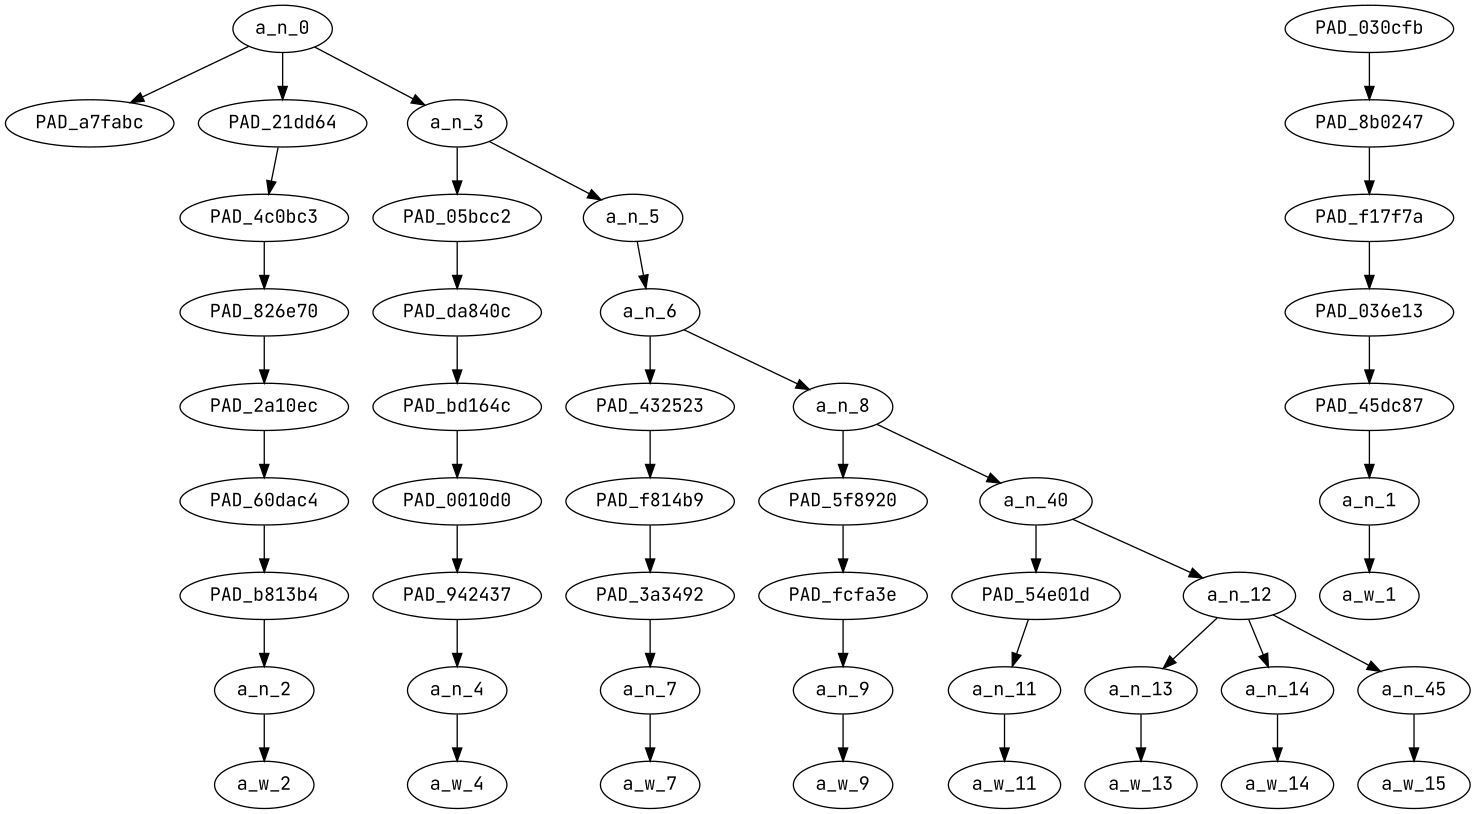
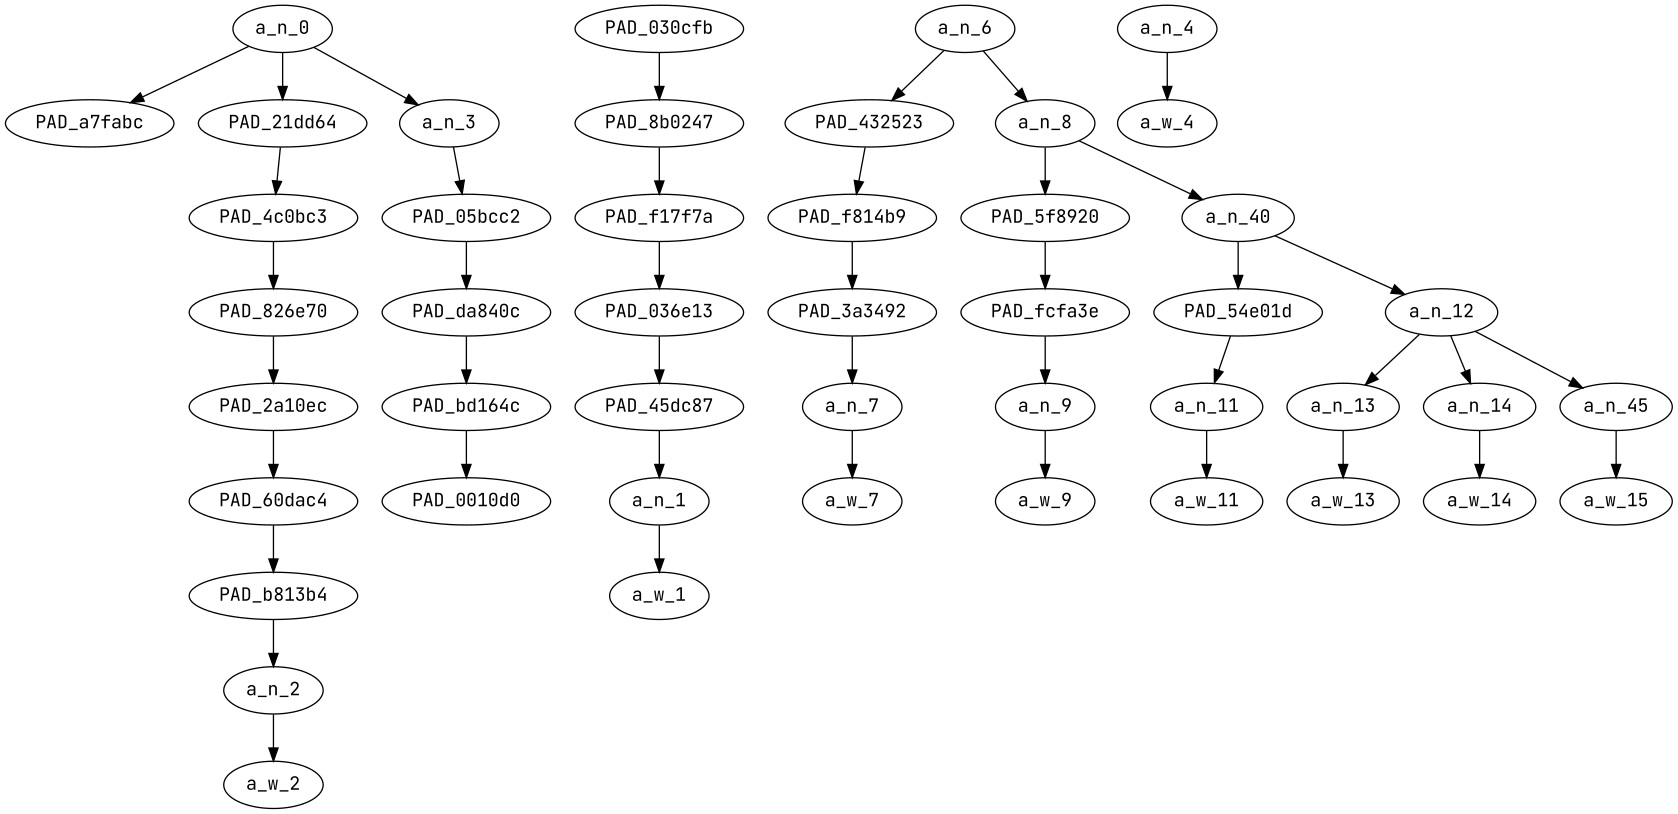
(633, 218) -> none
(457, 596) -> none
